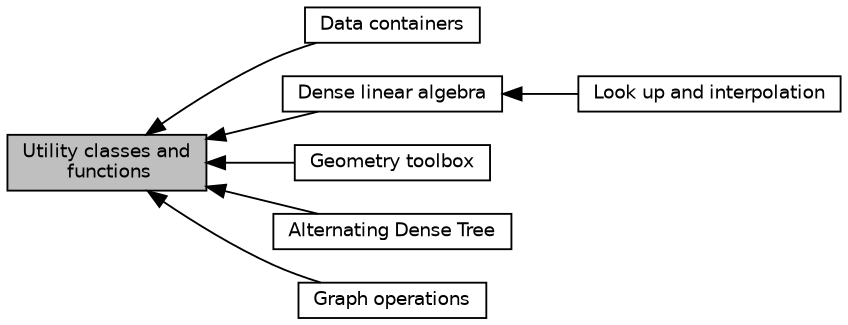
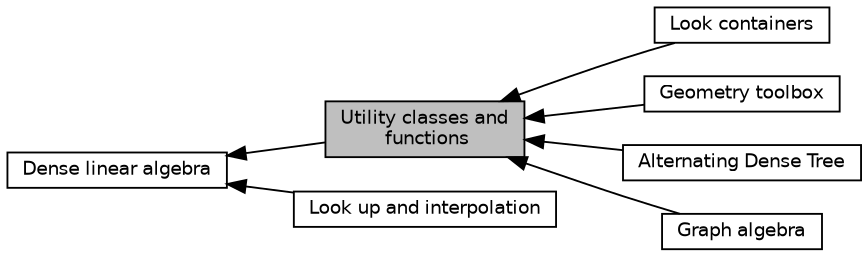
(392, 25) -> (742, 25)
(271, 123) -> (286, 148)
(392, 300) -> (742, 232)
